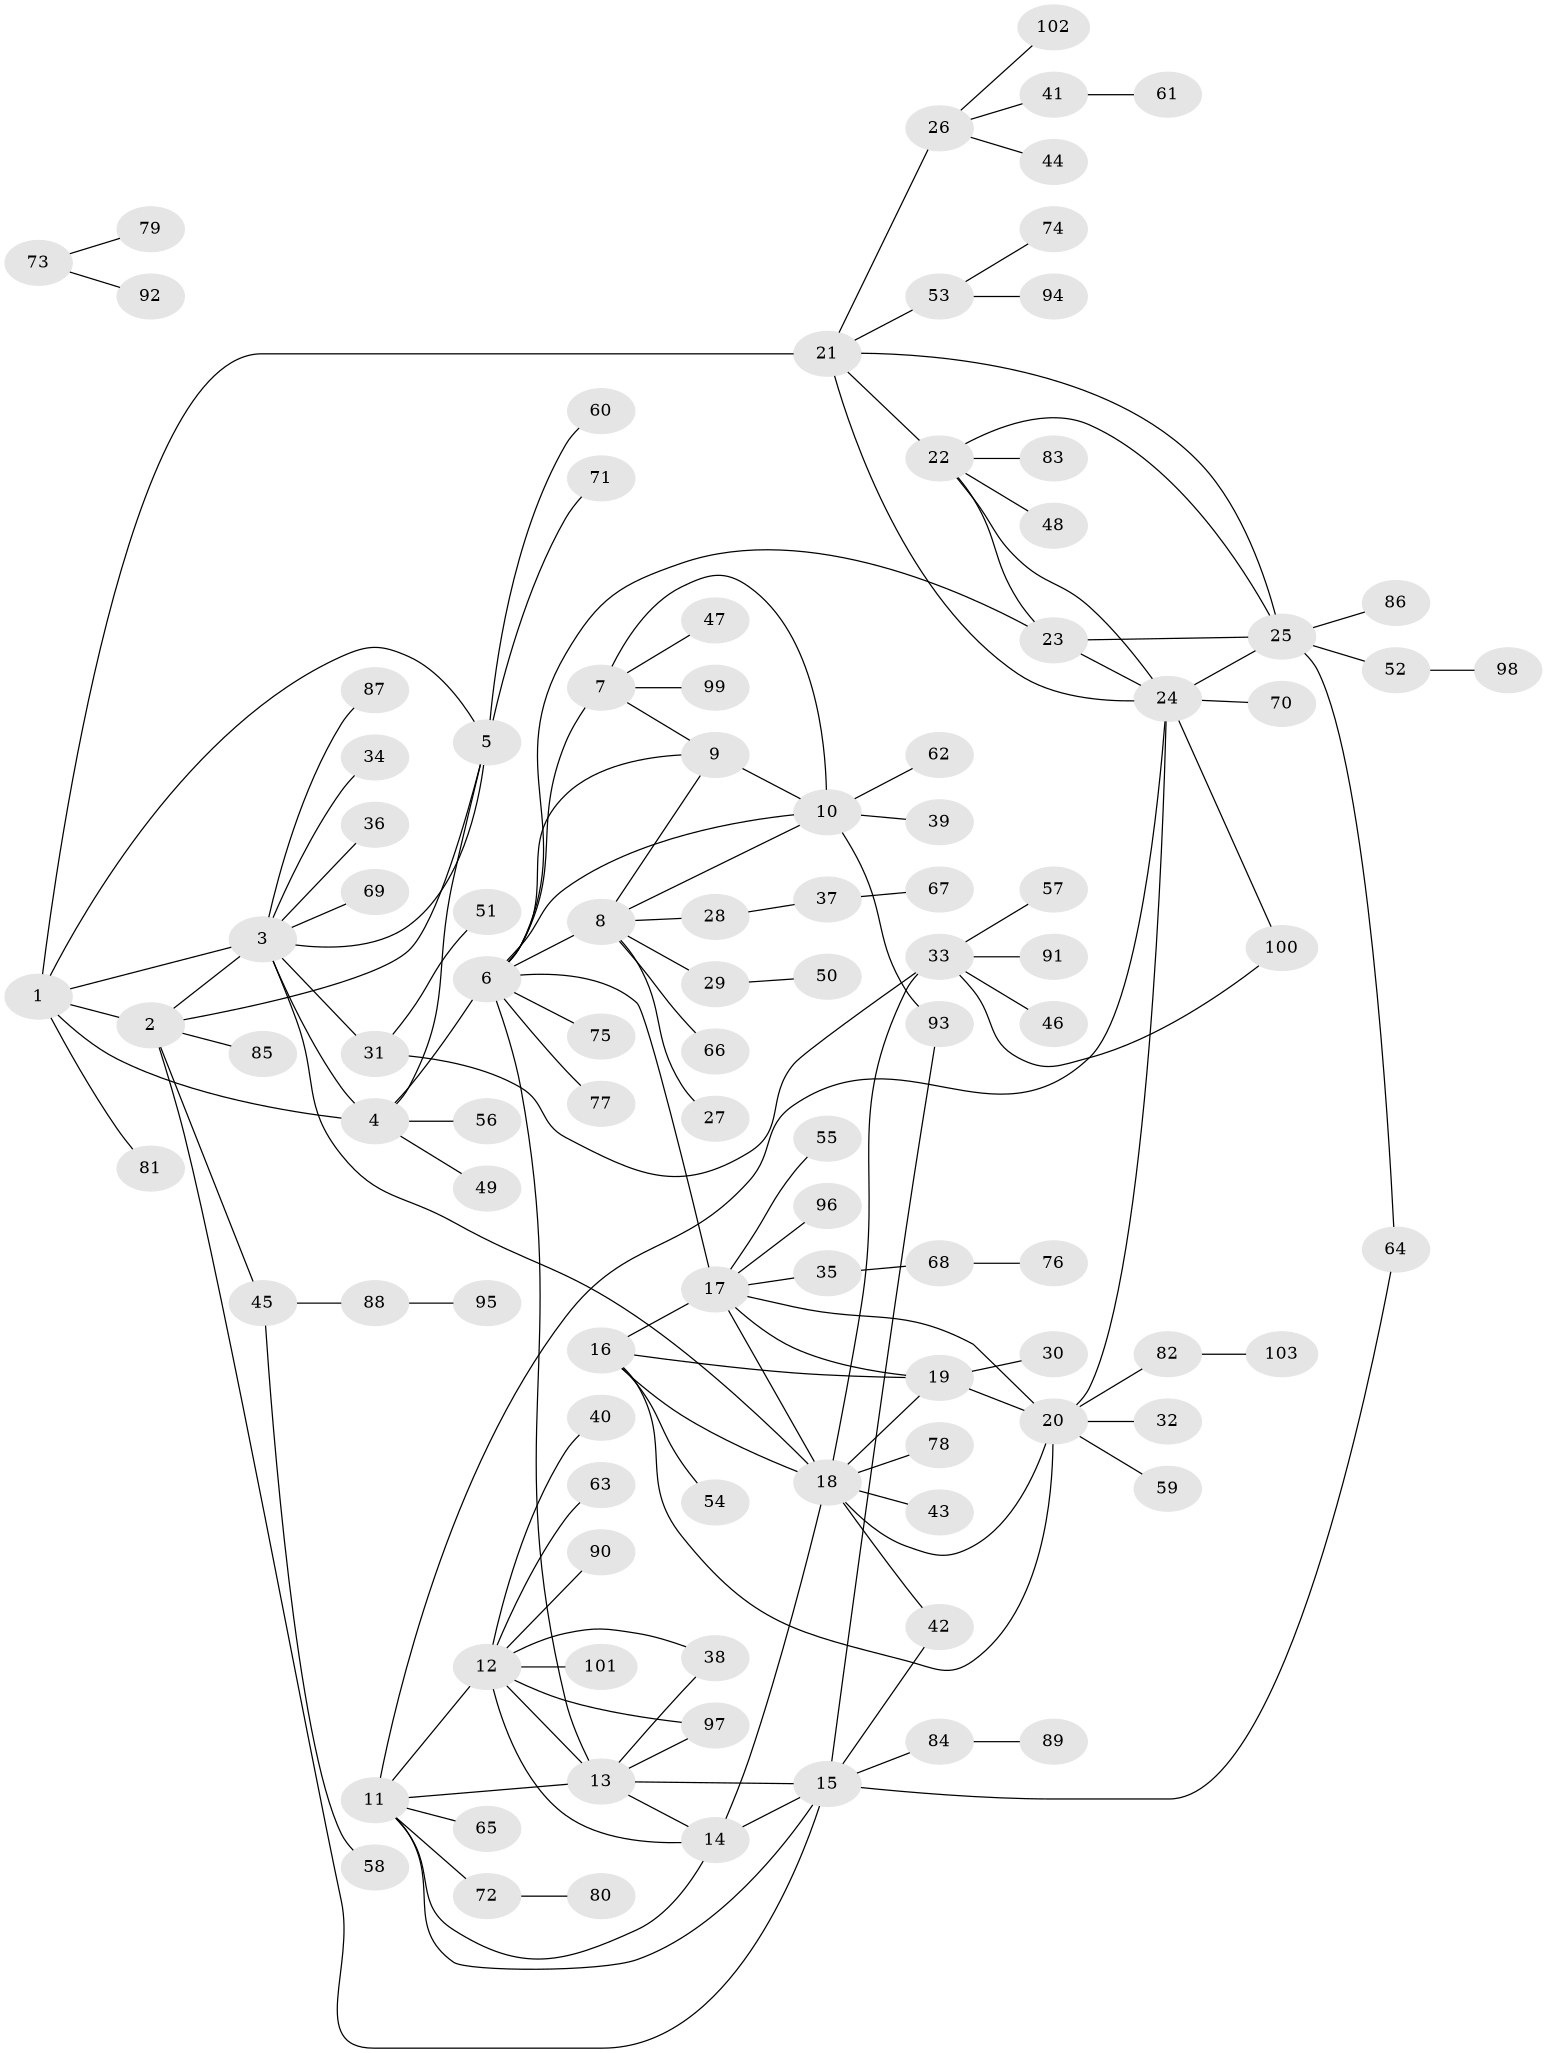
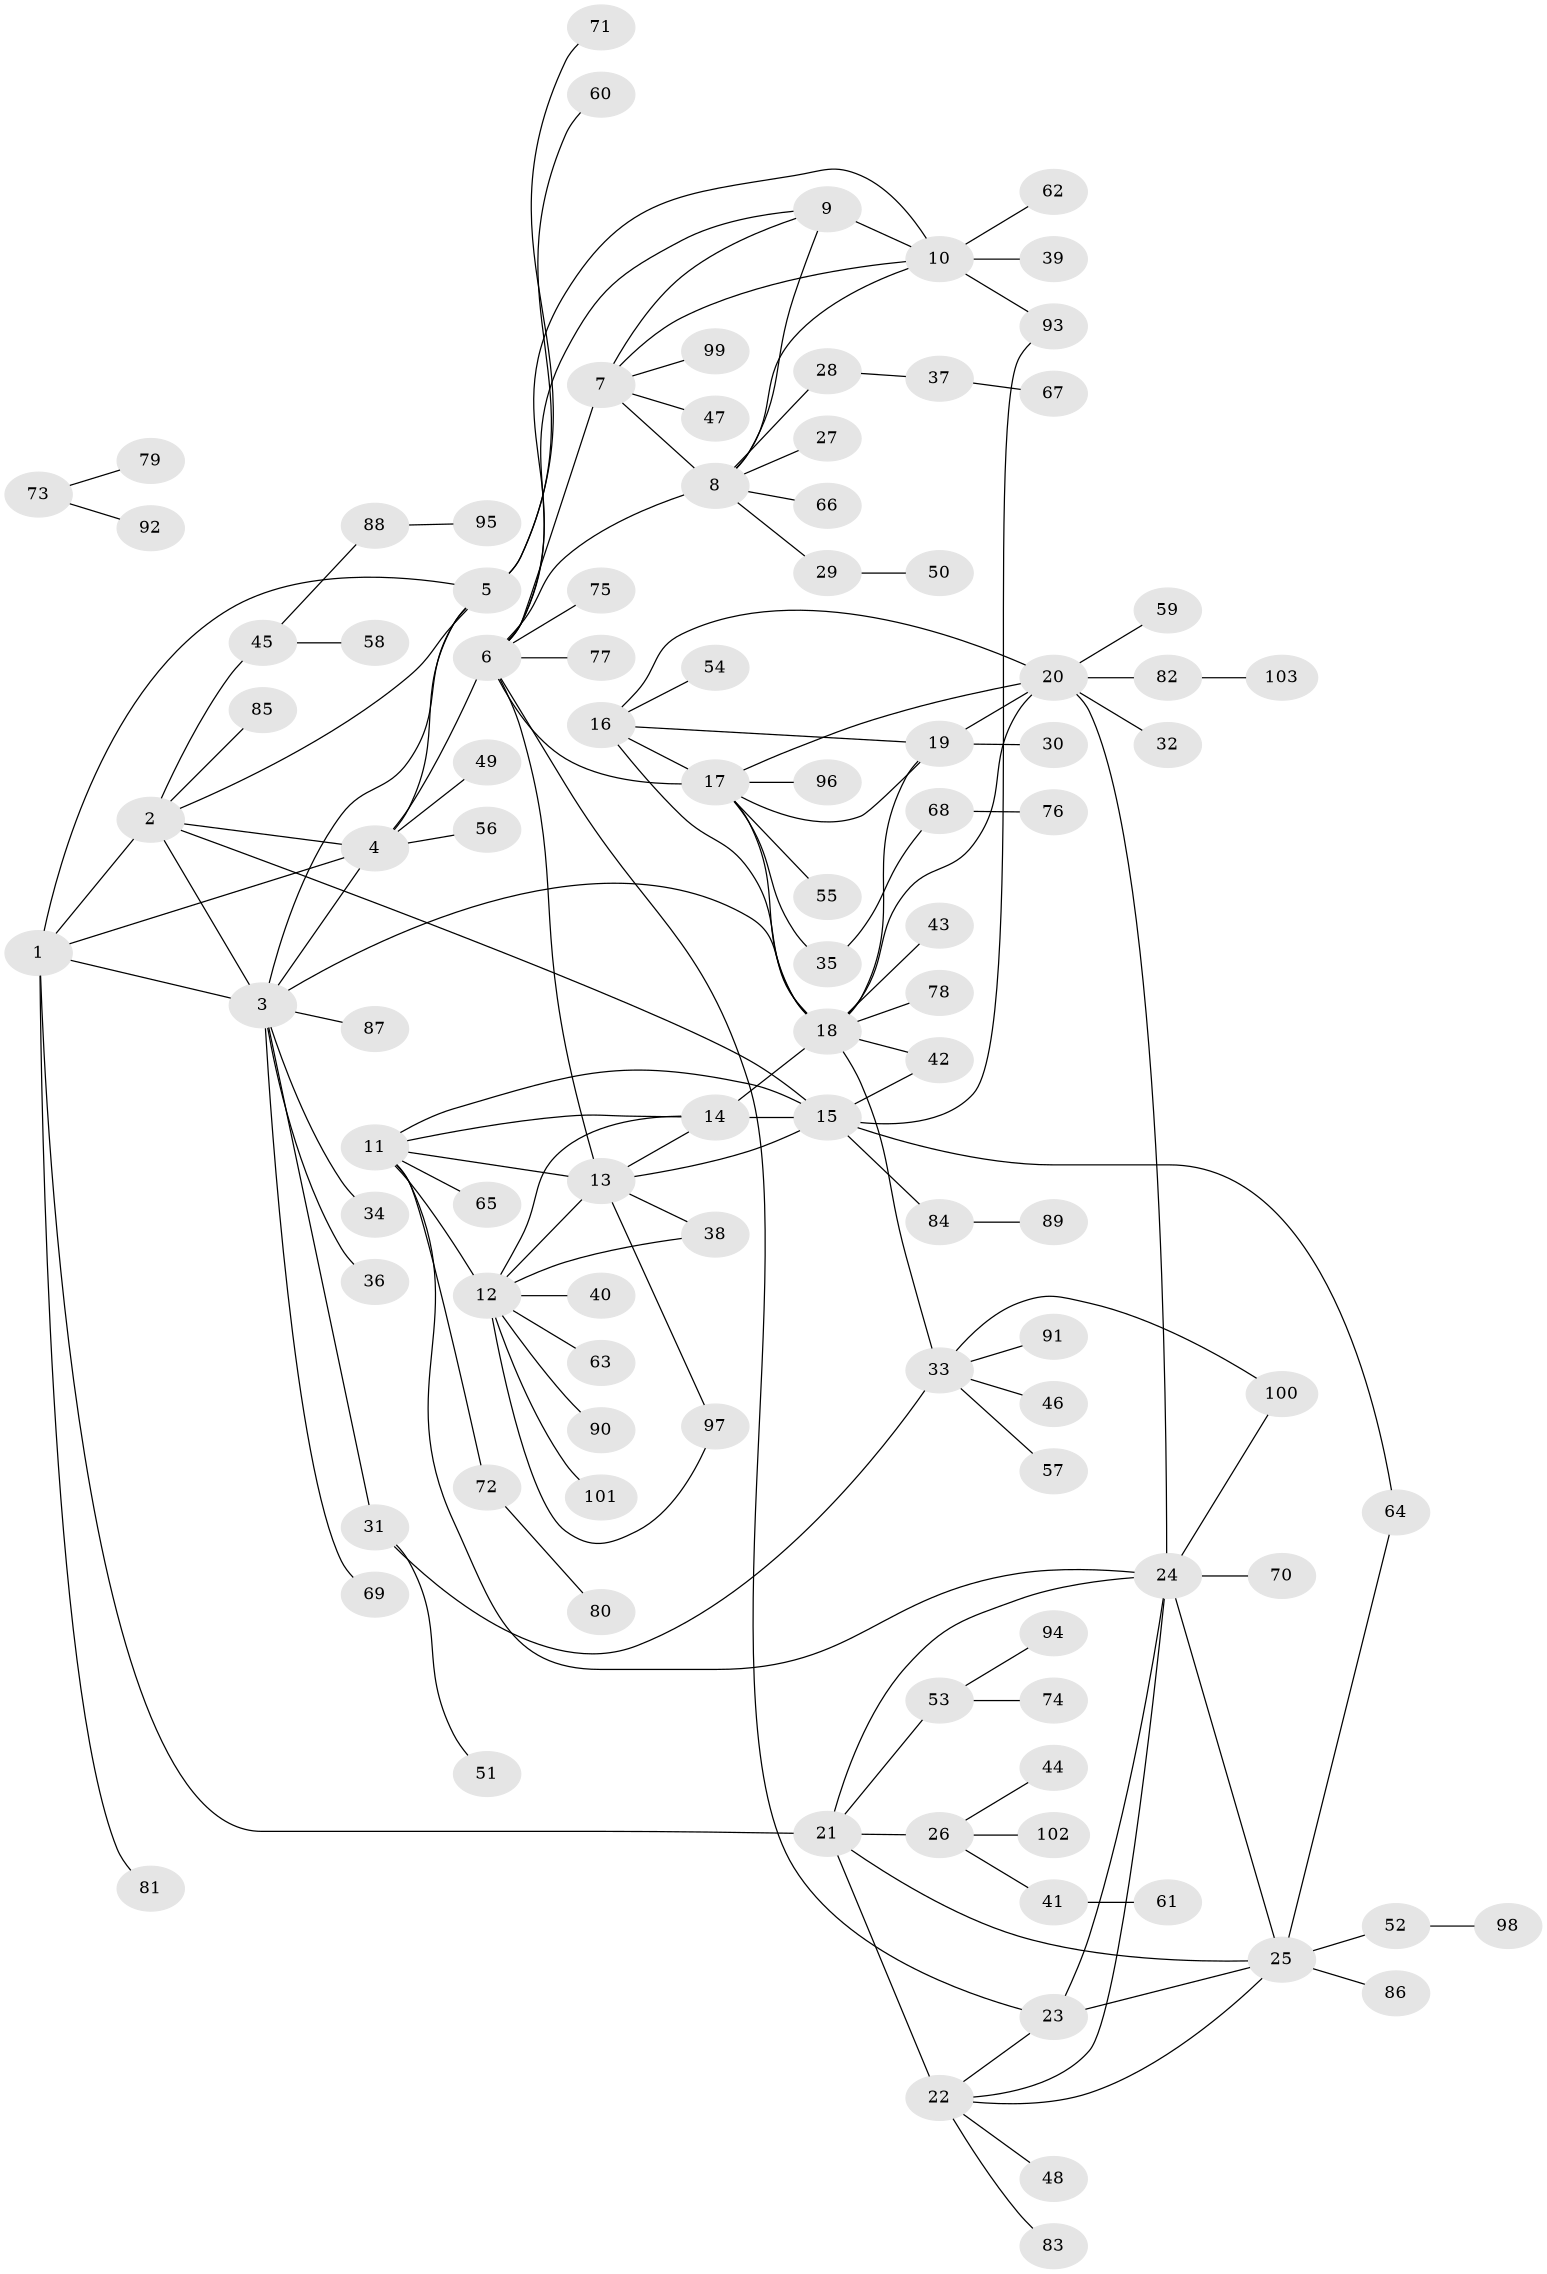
none -> (658, 435)
none -> (263, 834)
